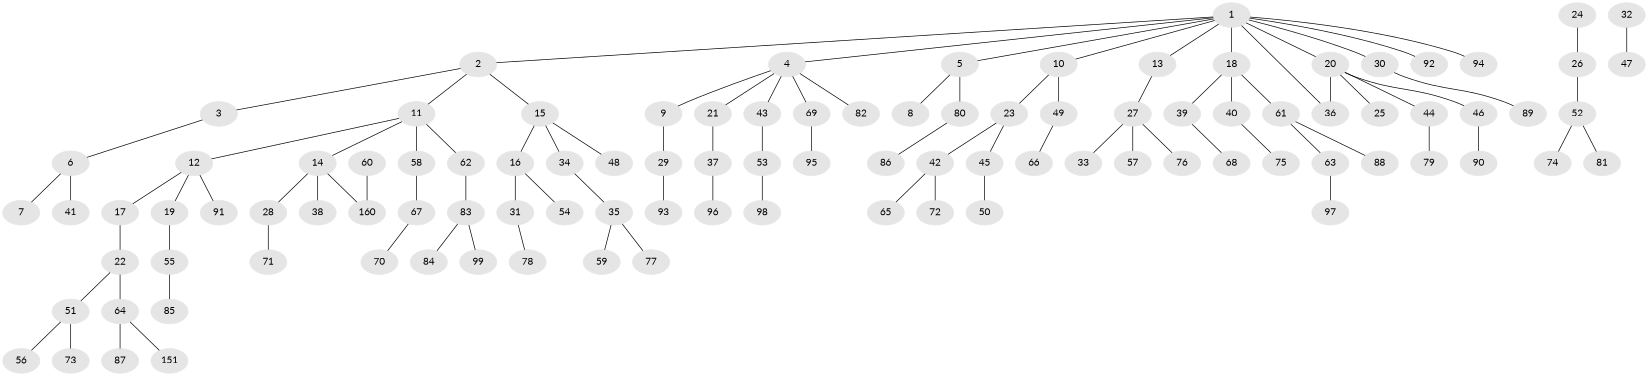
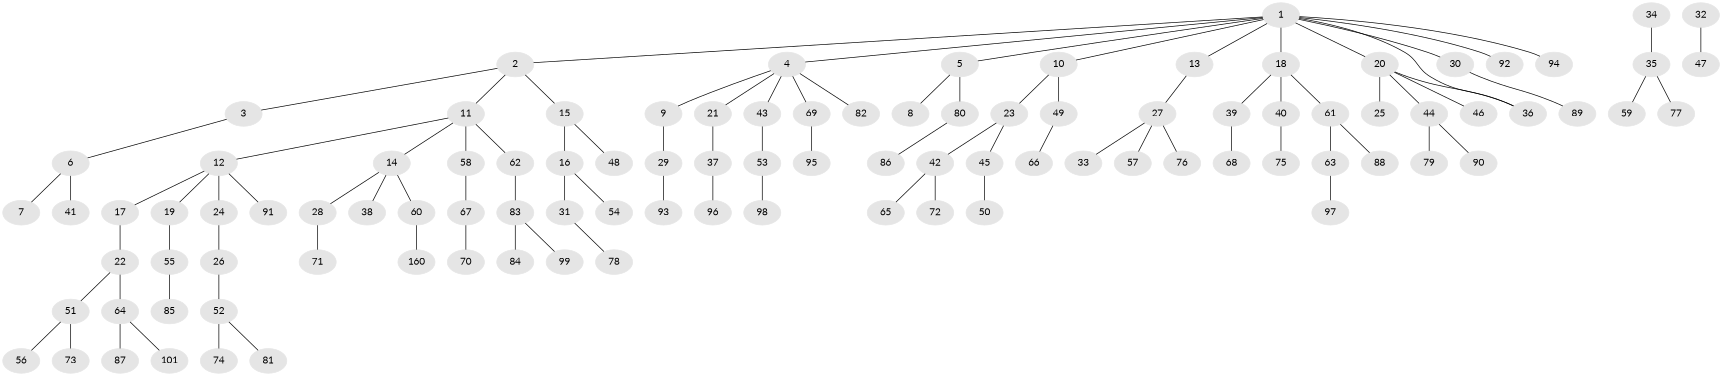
(552, 139) -> none
(1479, 139) -> (1454, 139)
none -> (219, 188)
(342, 188) -> (404, 188)
(169, 361) -> (169, 361)
